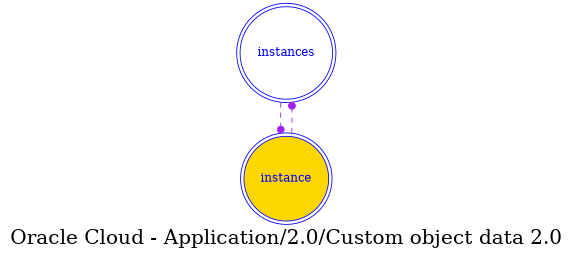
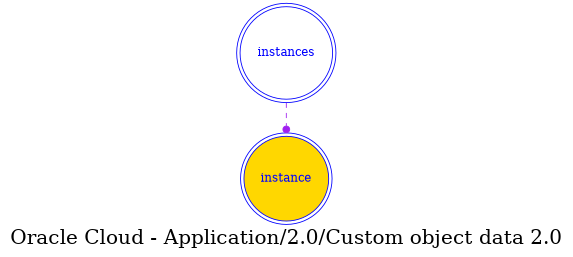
(292, 121) -> none
